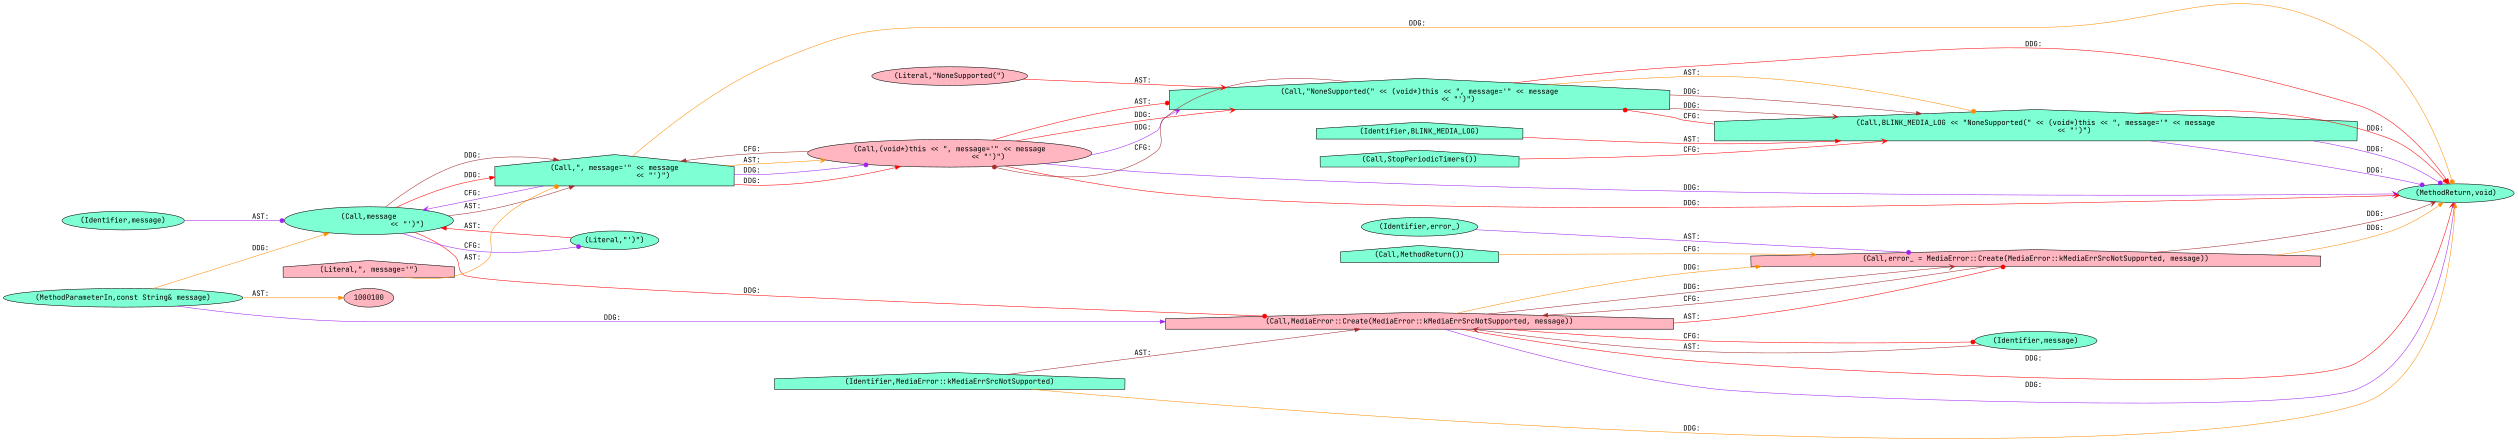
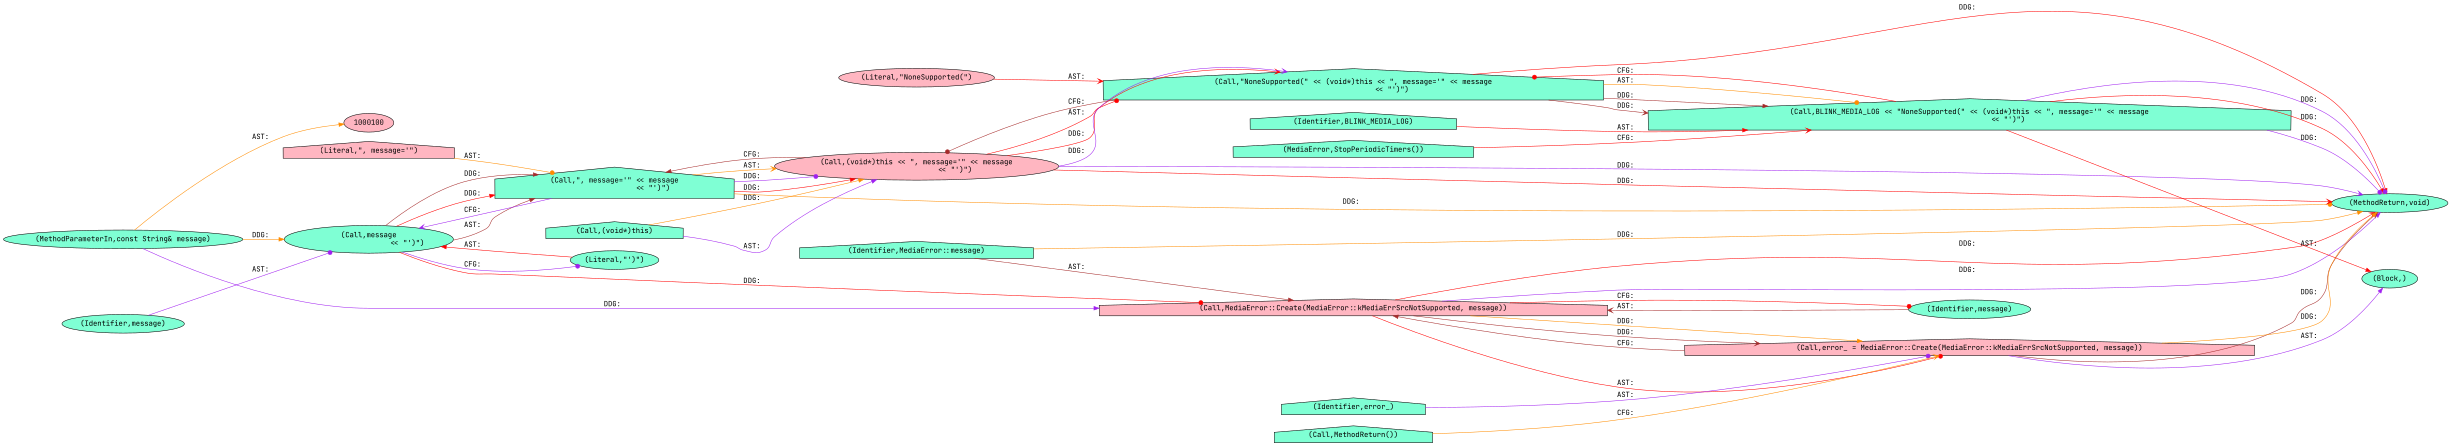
(1420, 159) -> (1353, 150)
(1420, 227) -> (1353, 407)
none -> (615, 231)
none -> (2390, 279)
(950, 382) -> (917, 251)
